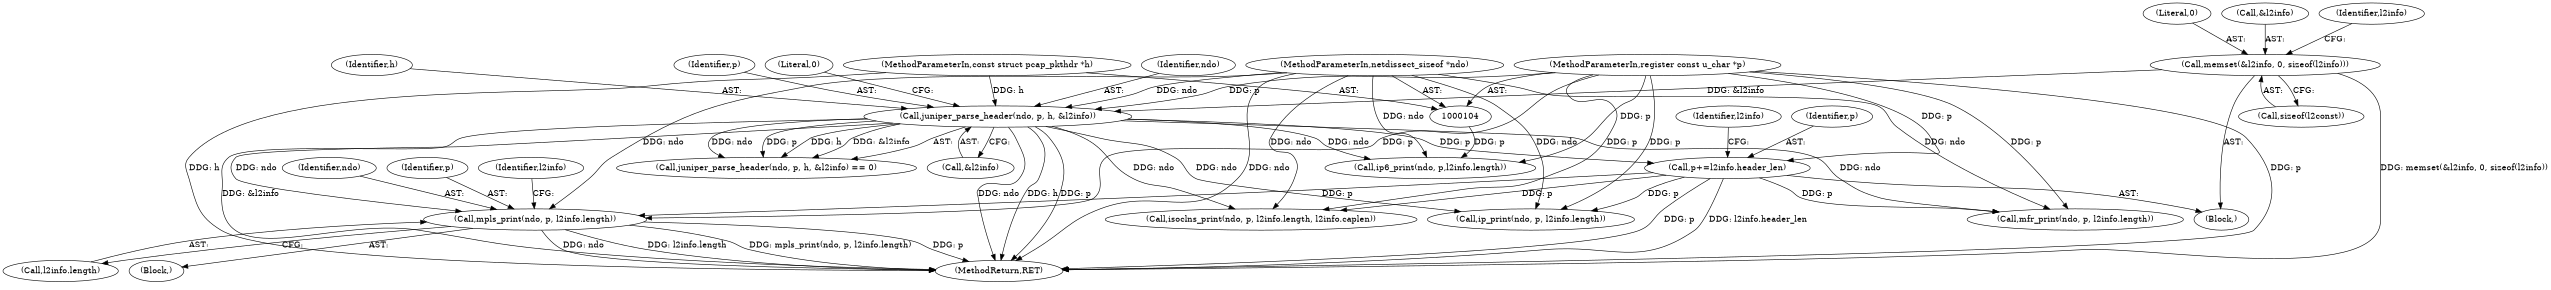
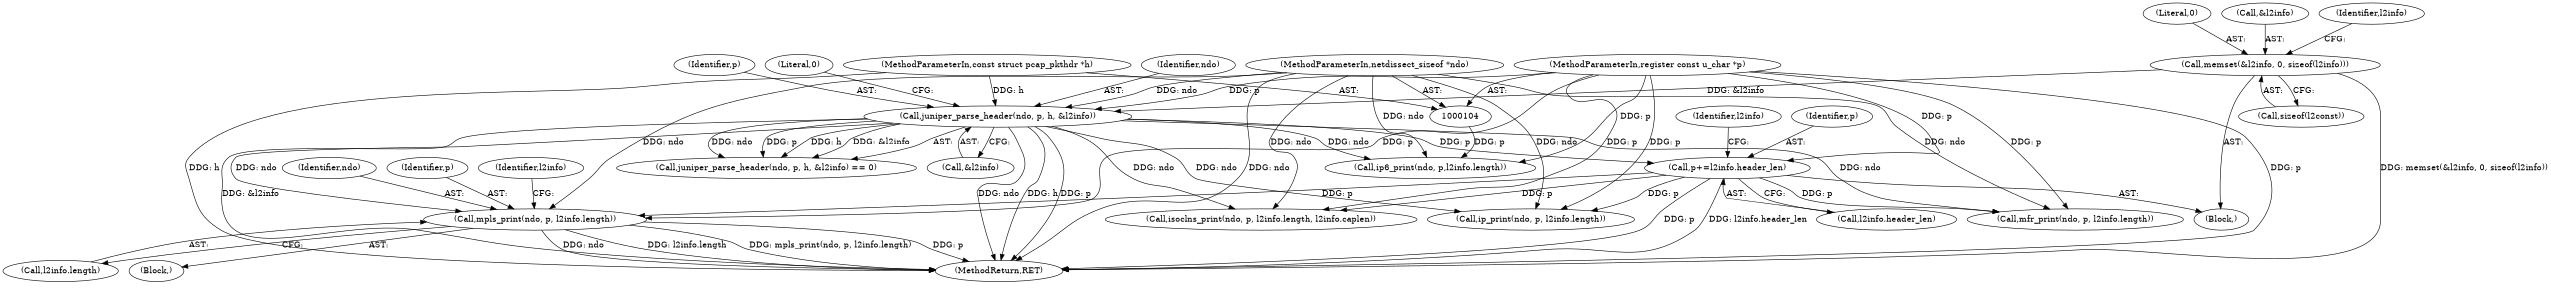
(372, 65) -> none
none -> (1887, 220)
